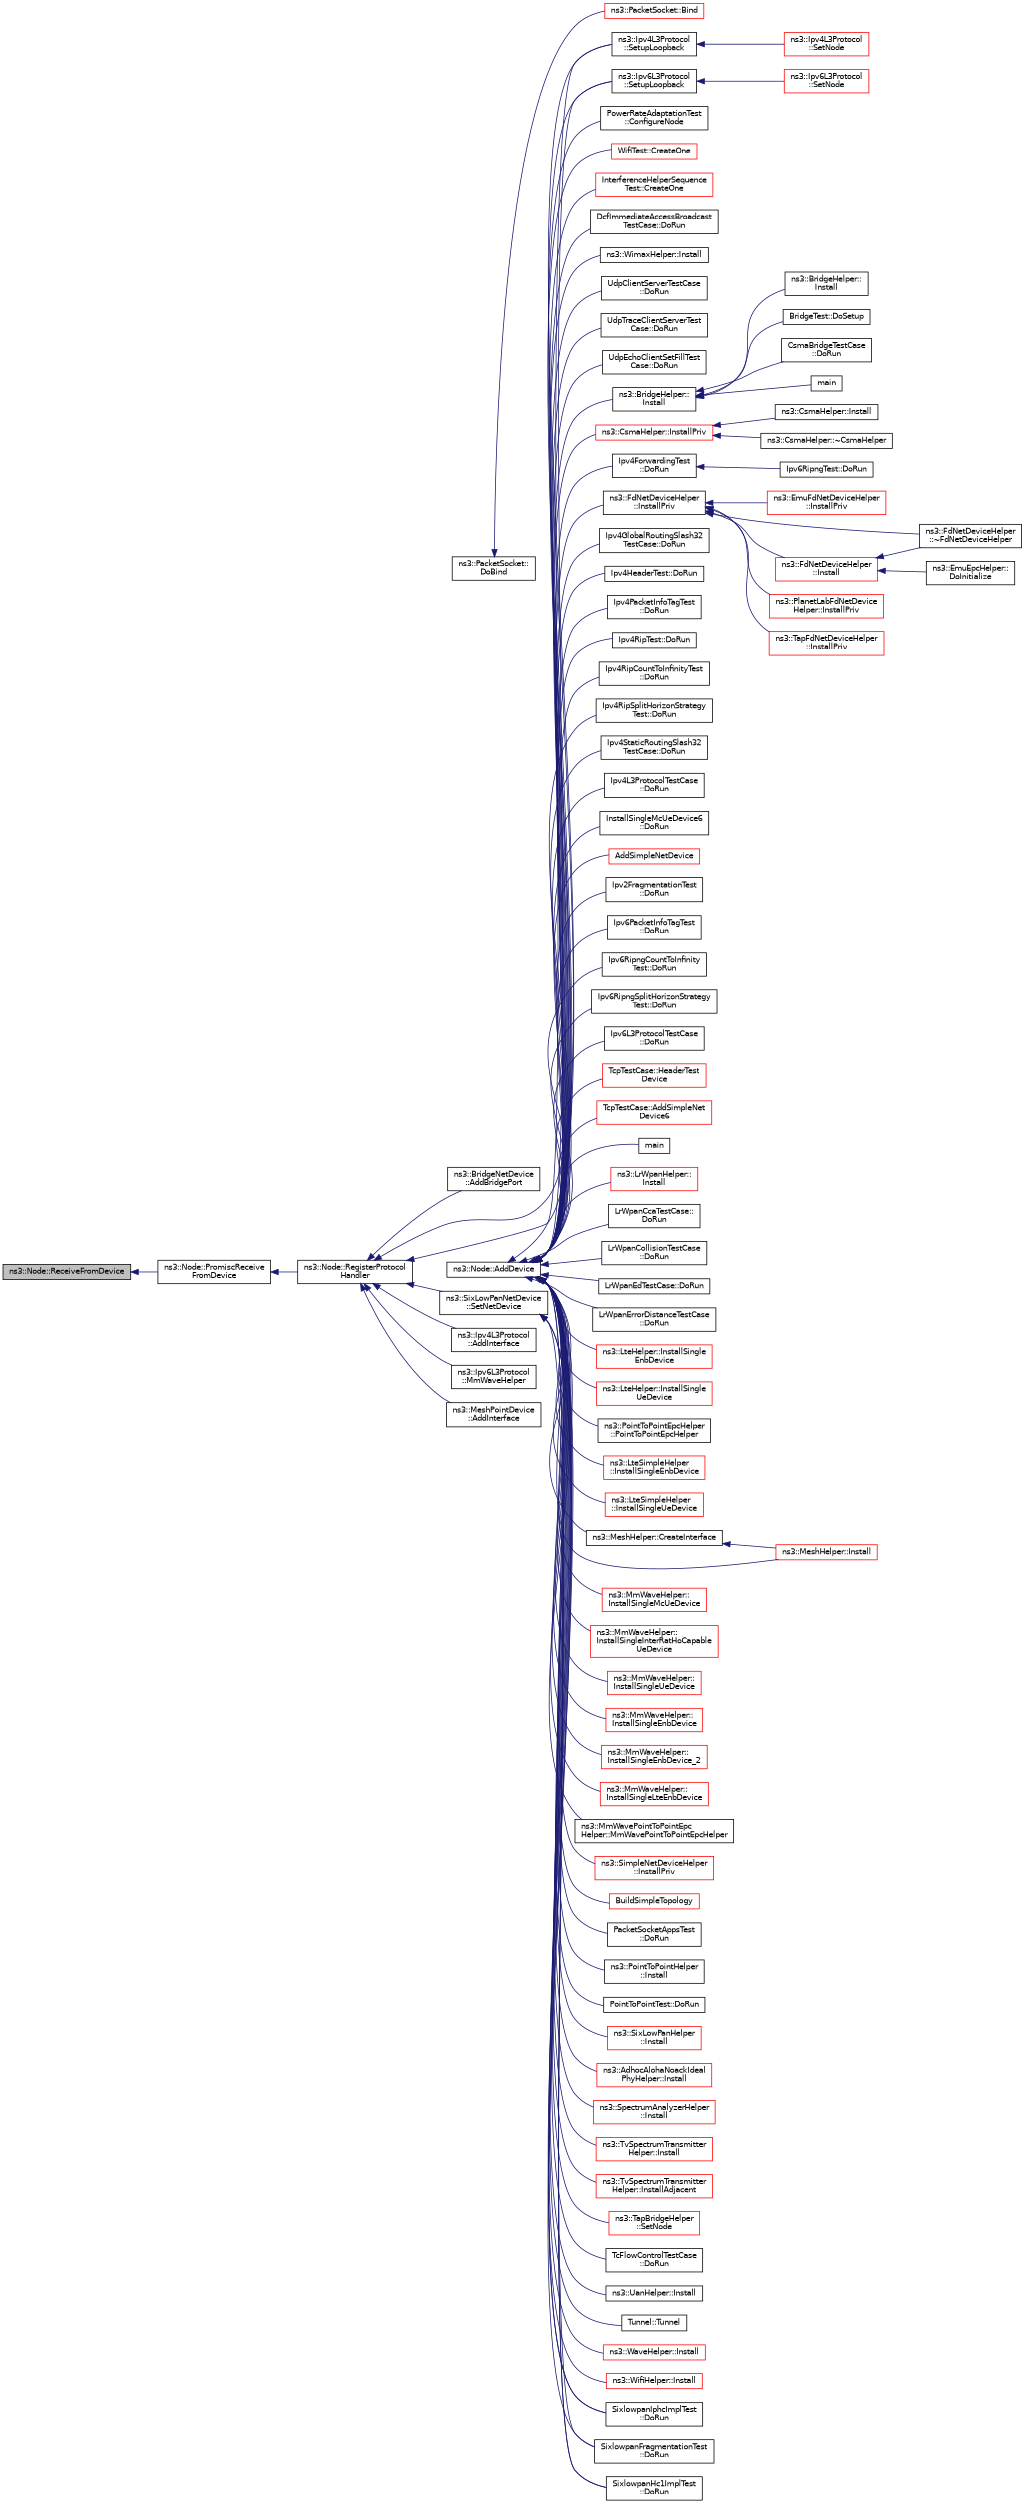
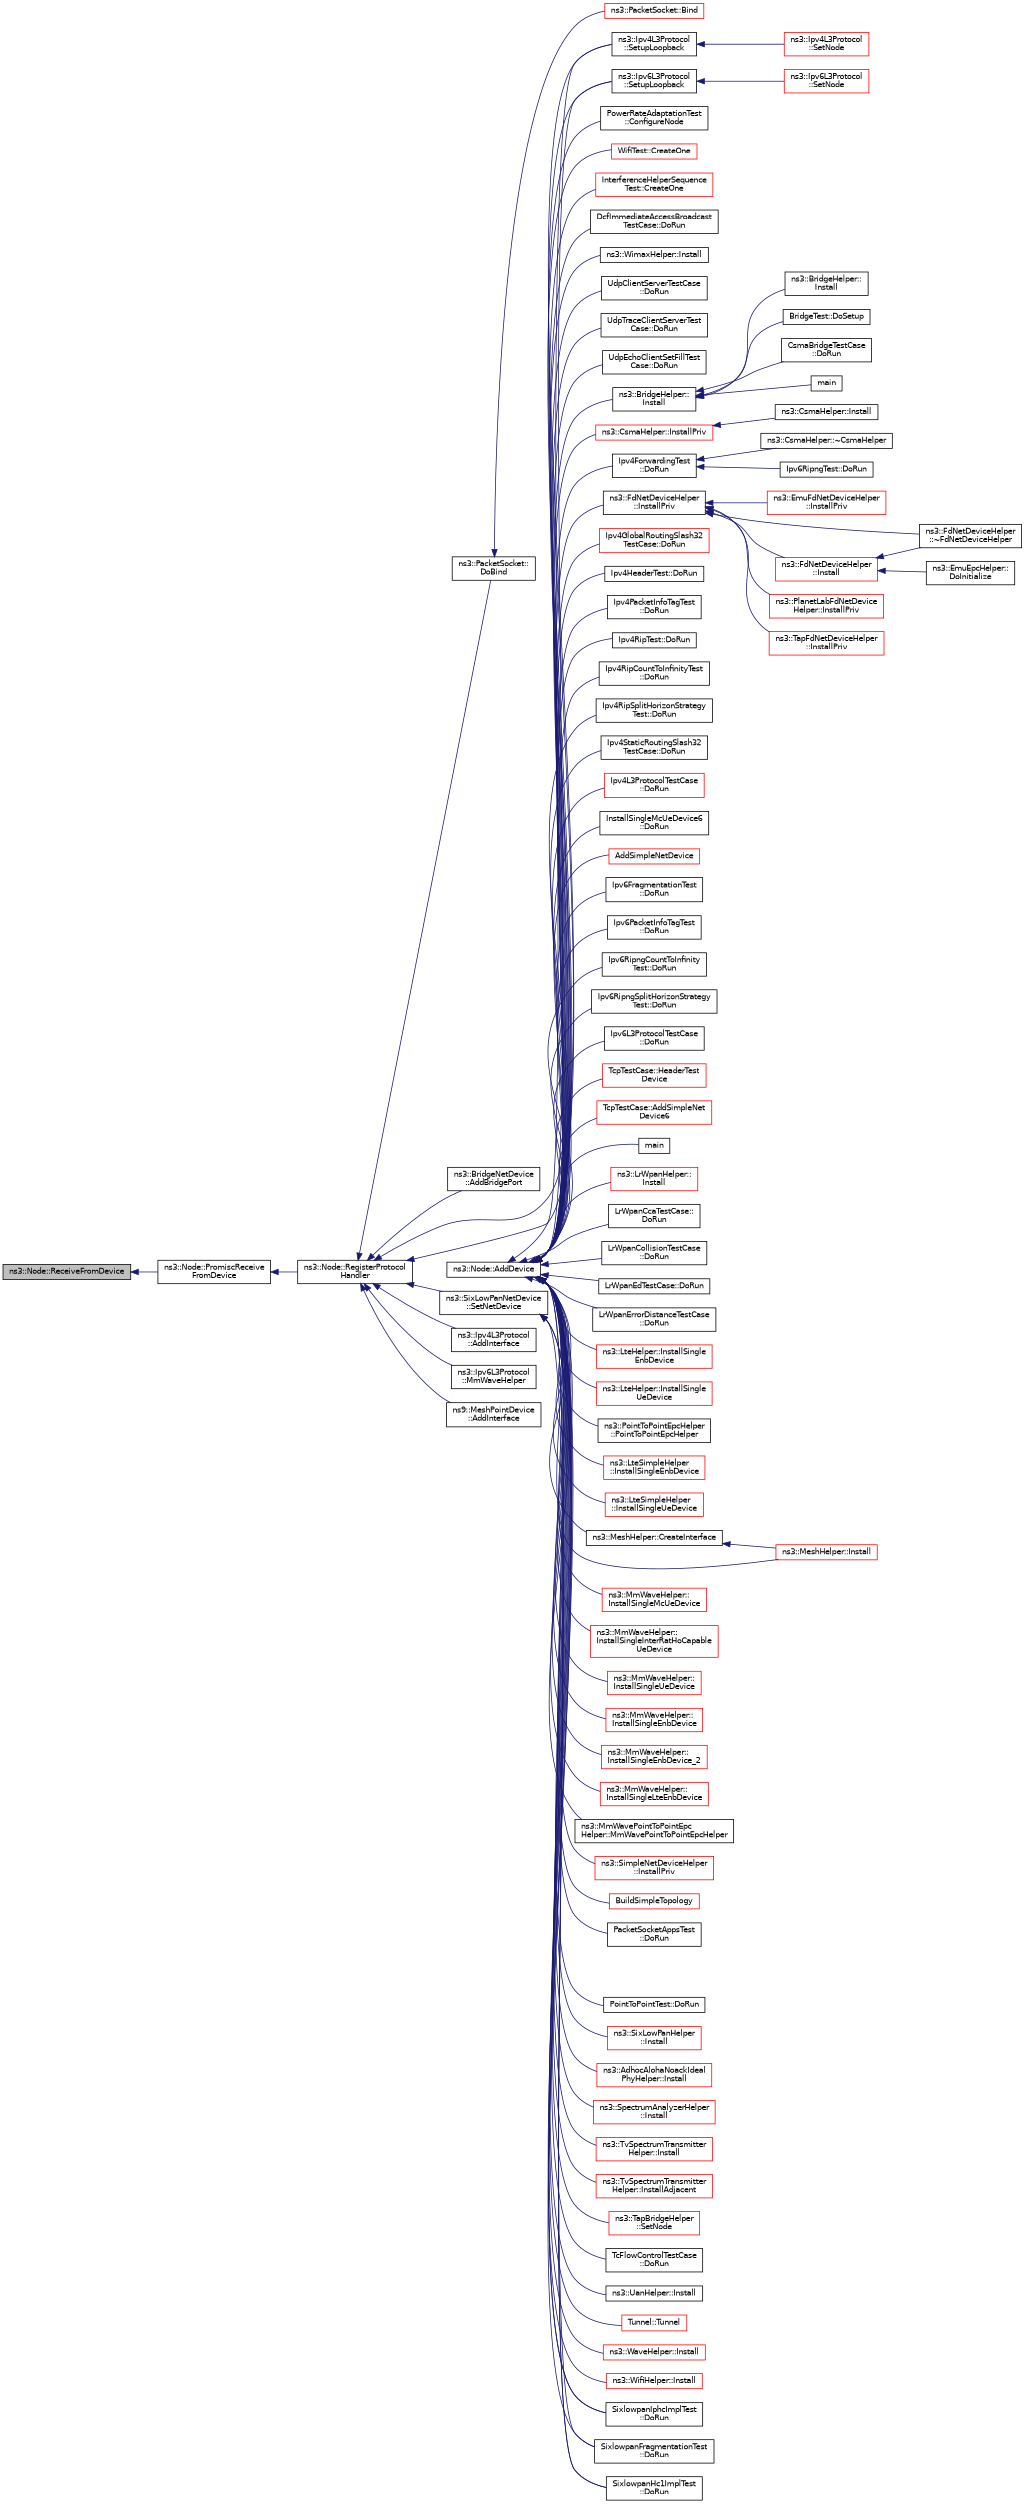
(741, 437) -> (740, 453)
(654, 541) -> (654, 541)
(654, 785) -> (654, 785)
(654, 890) -> (654, 890)
none -> (425, 917)
(494, 1415) -> (494, 1415)
(654, 1972) -> none
(654, 2323) -> (654, 2323)
